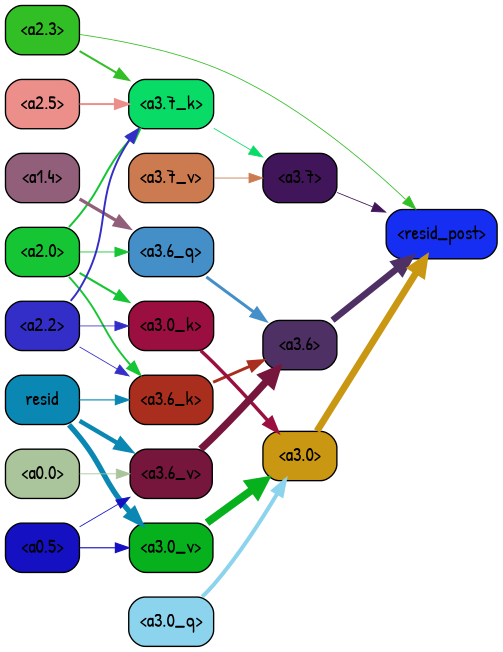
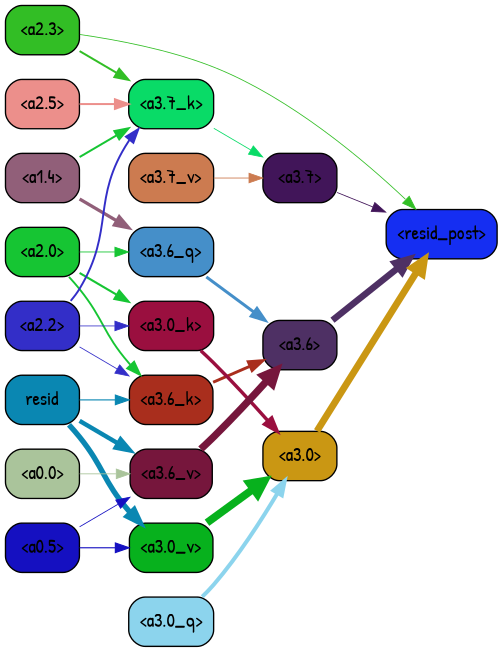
(100, 184) -> (98, 146)
